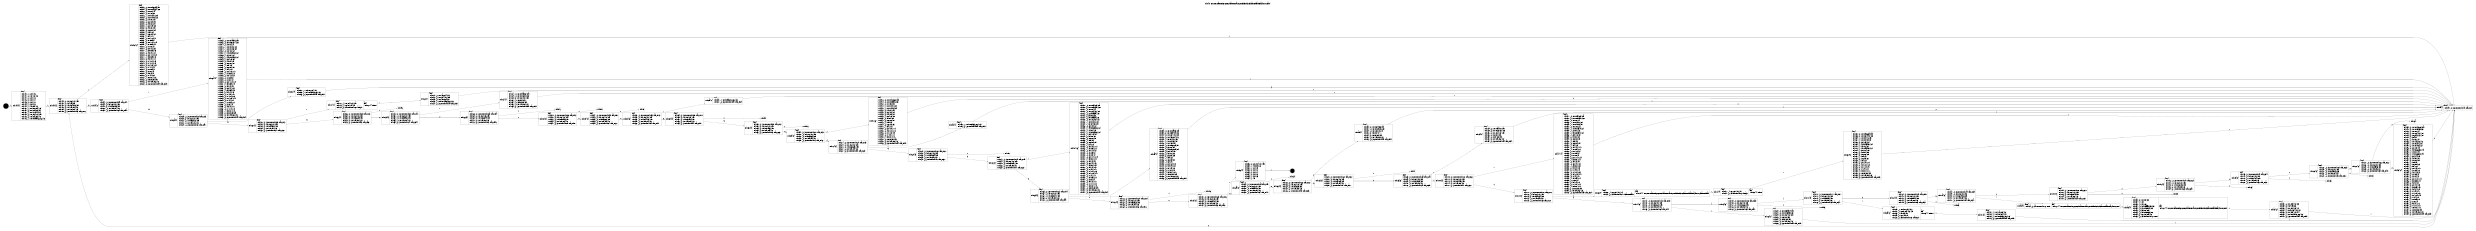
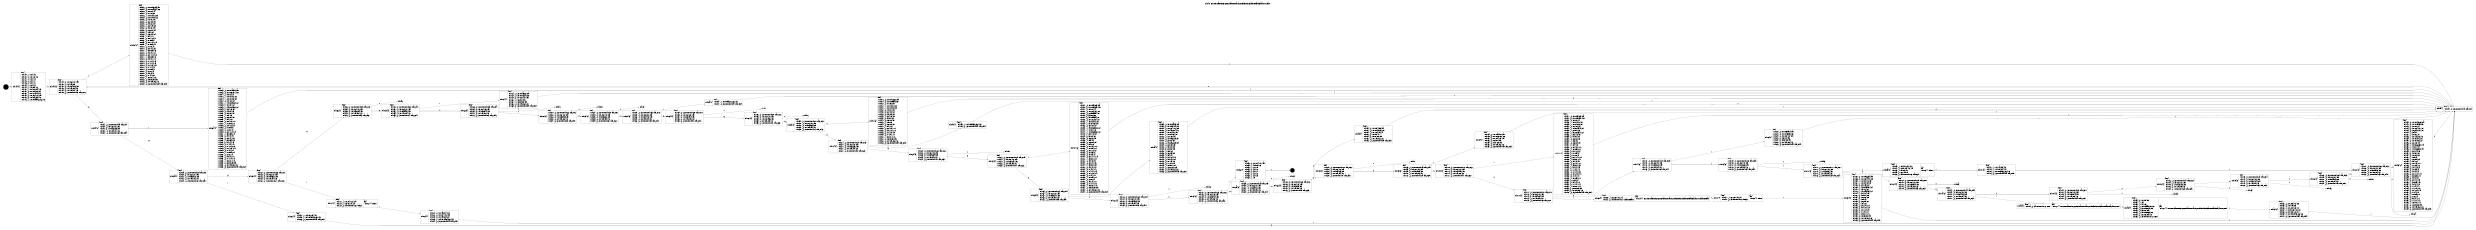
(2280, 221) -> (2183, 170)
